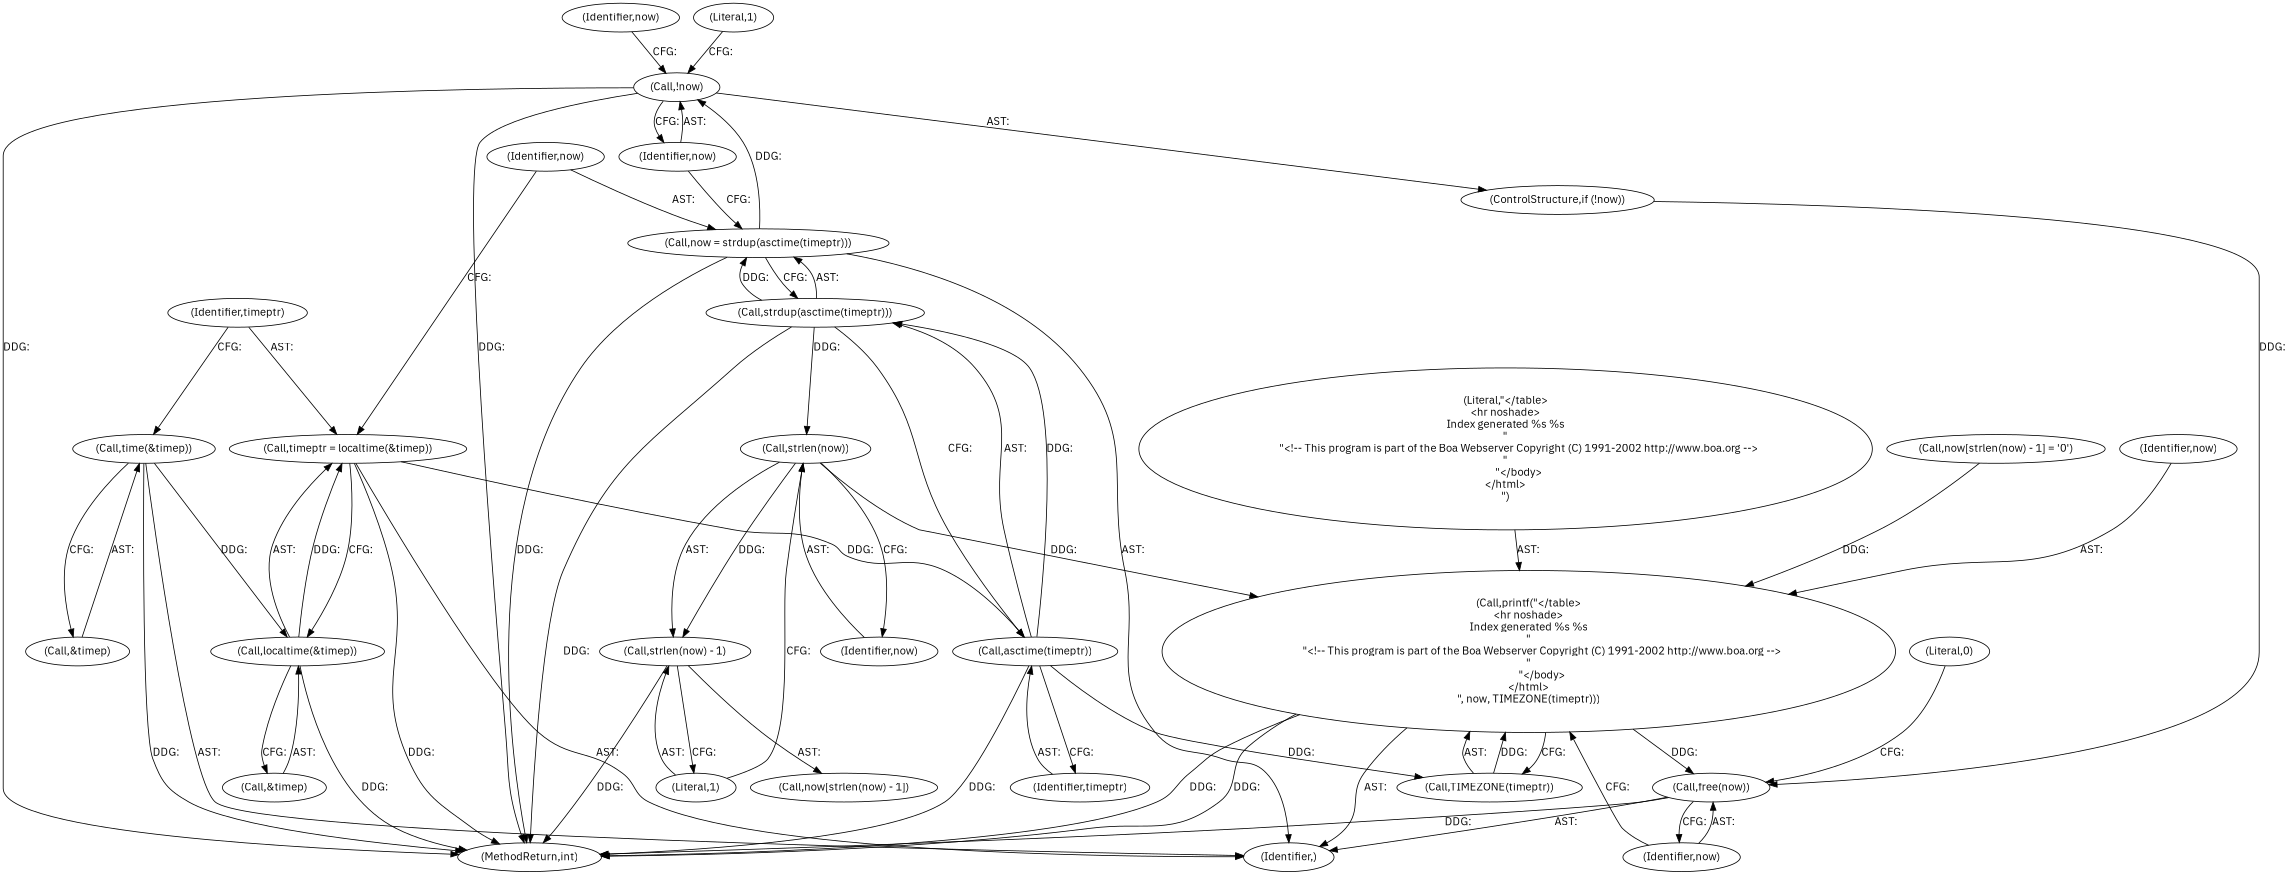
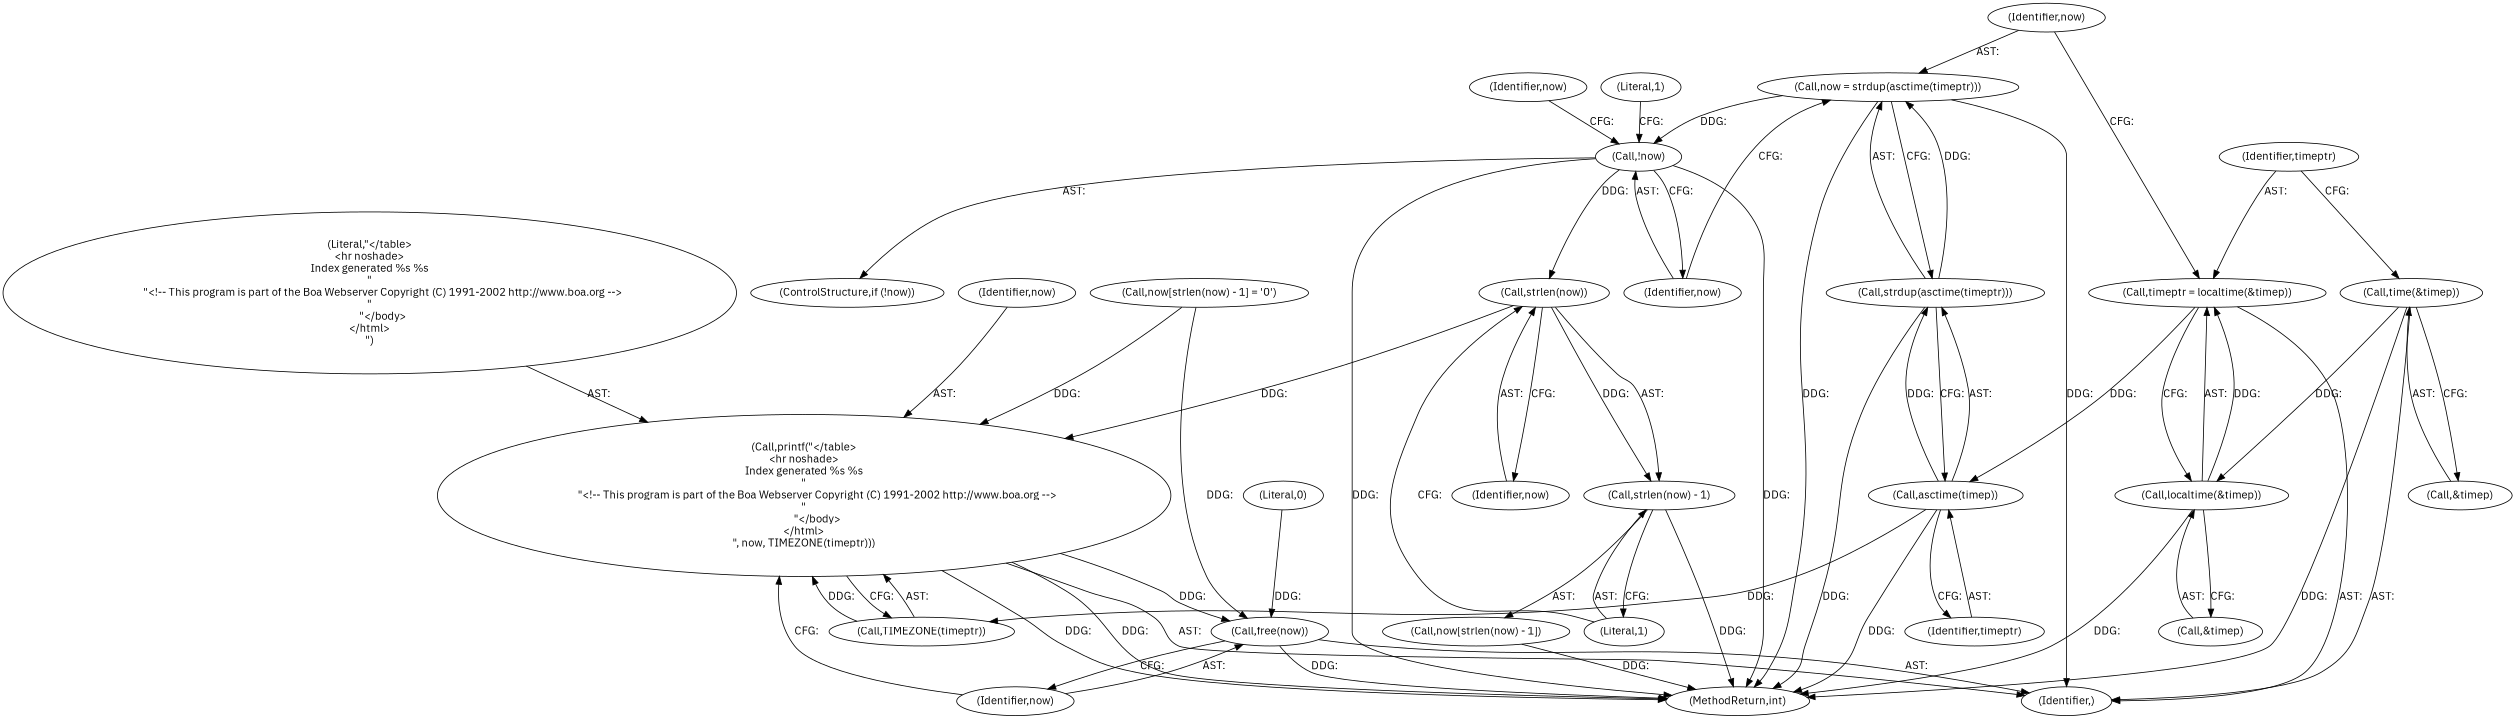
(811, 377) -> (1580, 216)
(2259, 415) -> (1182, 469)
(1134, 550) -> (2081, 394)
(1035, 652) -> (1946, 495)
(394, 669) -> (1605, 666)
(1894, 753) -> (1289, 597)
